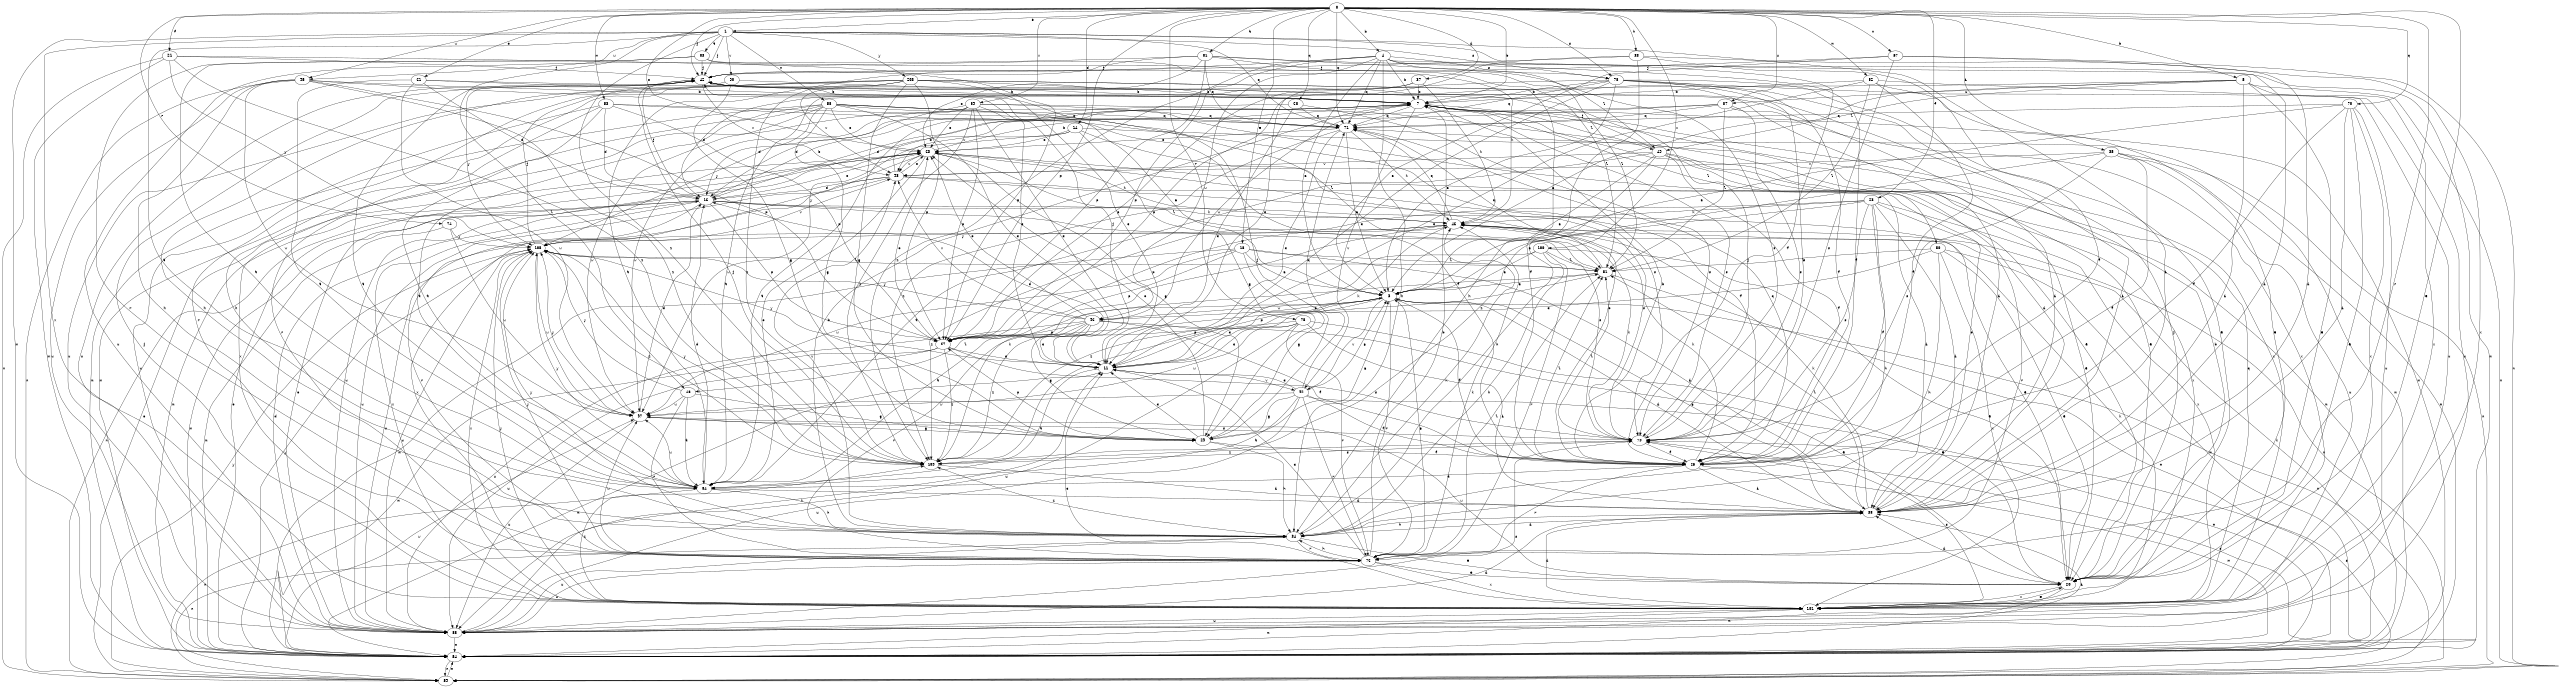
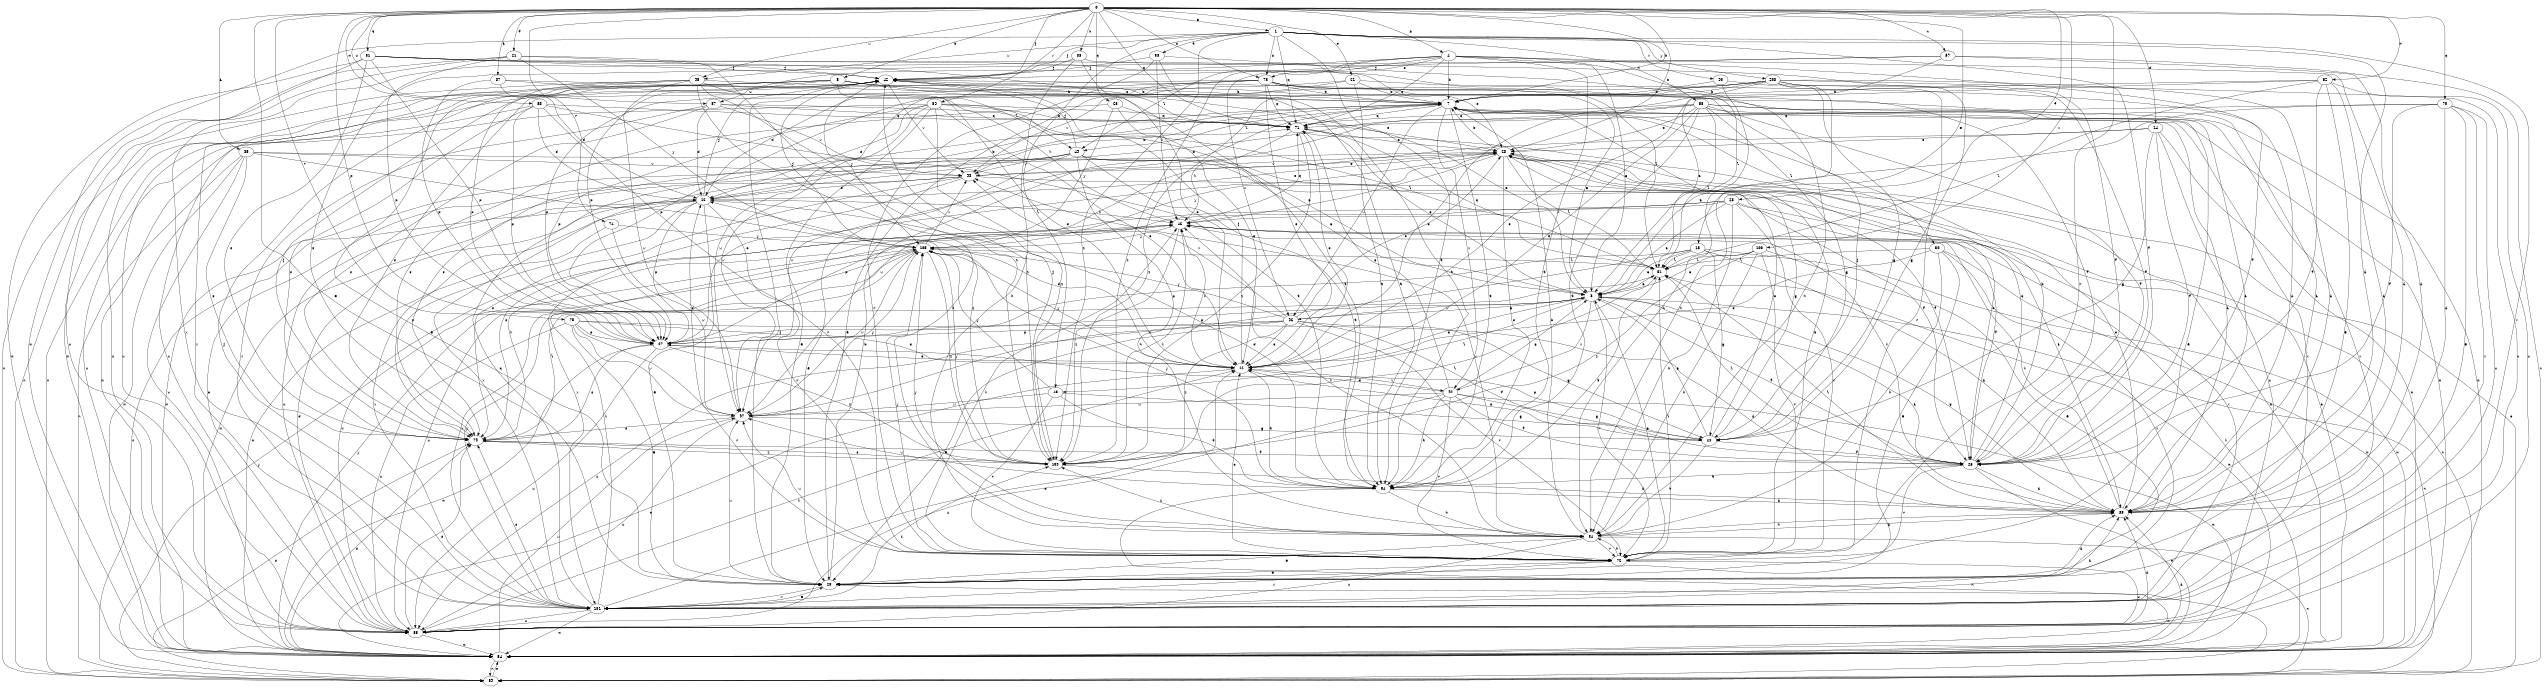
(1954, 359) -> (2378, 376)
